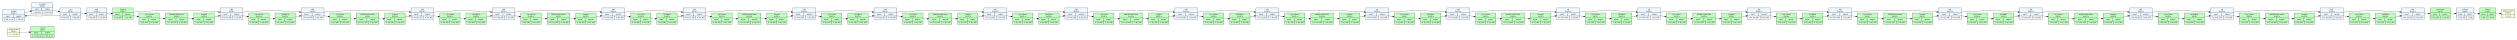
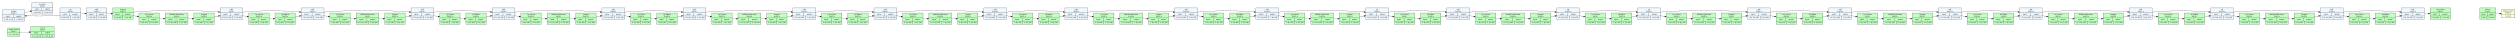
(56, 11) -> none
(2465, 14) -> none
(14, 32) -> (14, 32)
